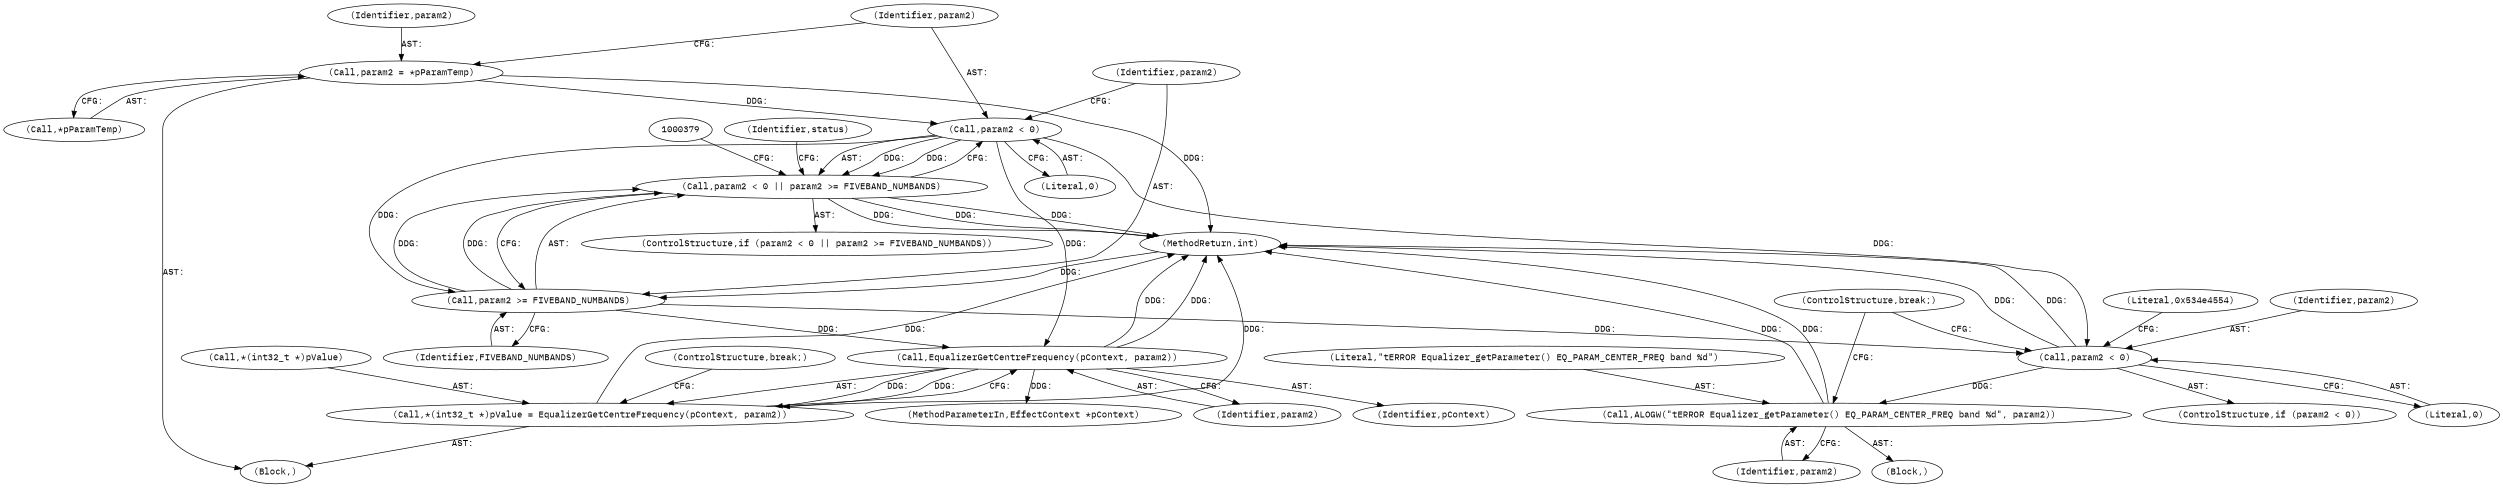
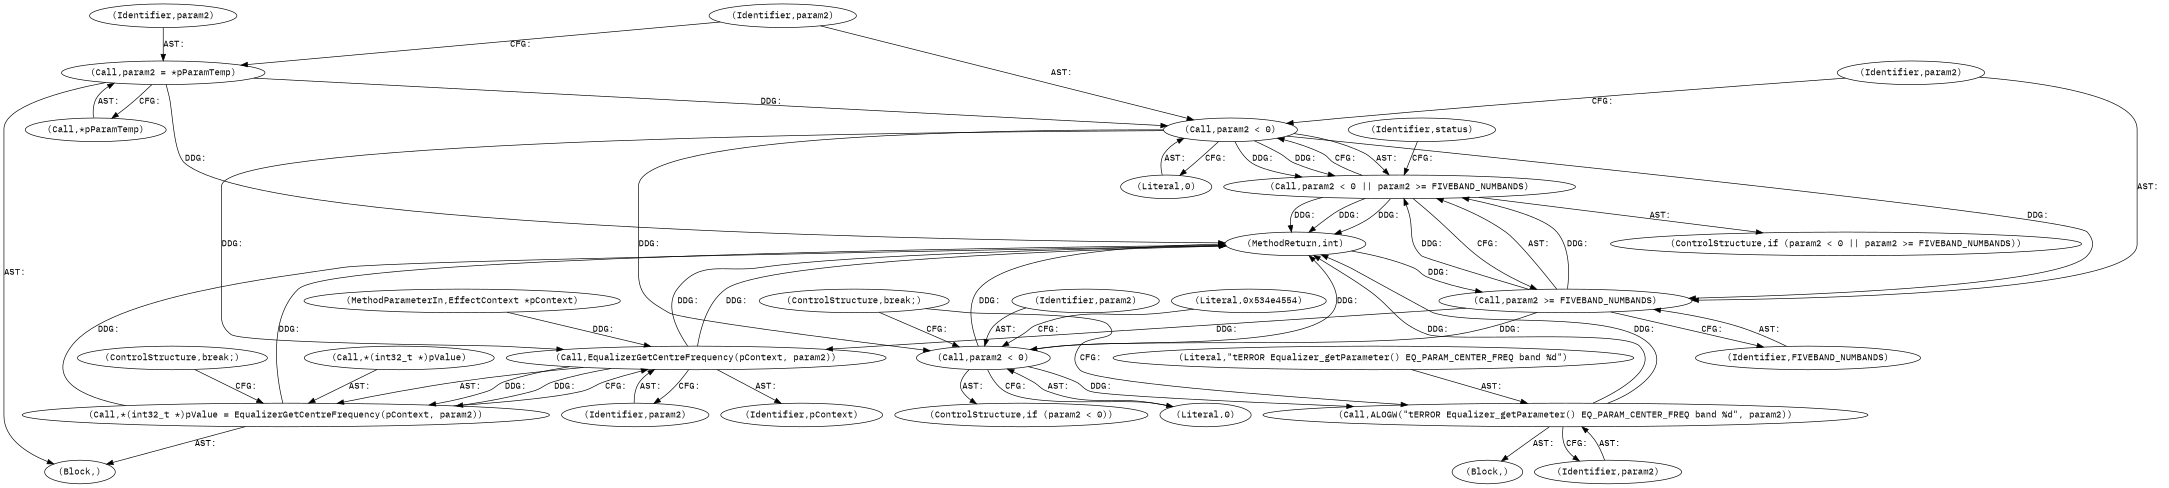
(681, 130) -> none
(1031, 383) -> (576, 329)
